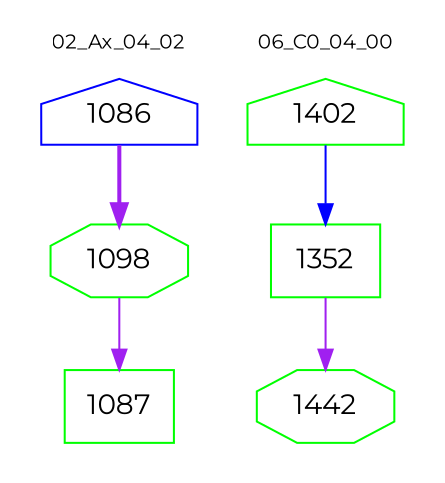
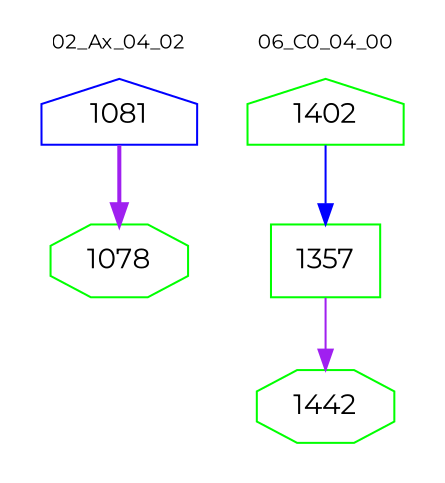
(119, 115) -> (119, 115)
(119, 261) -> (119, 261)
(326, 261) -> (326, 261)
(119, 406) -> none
